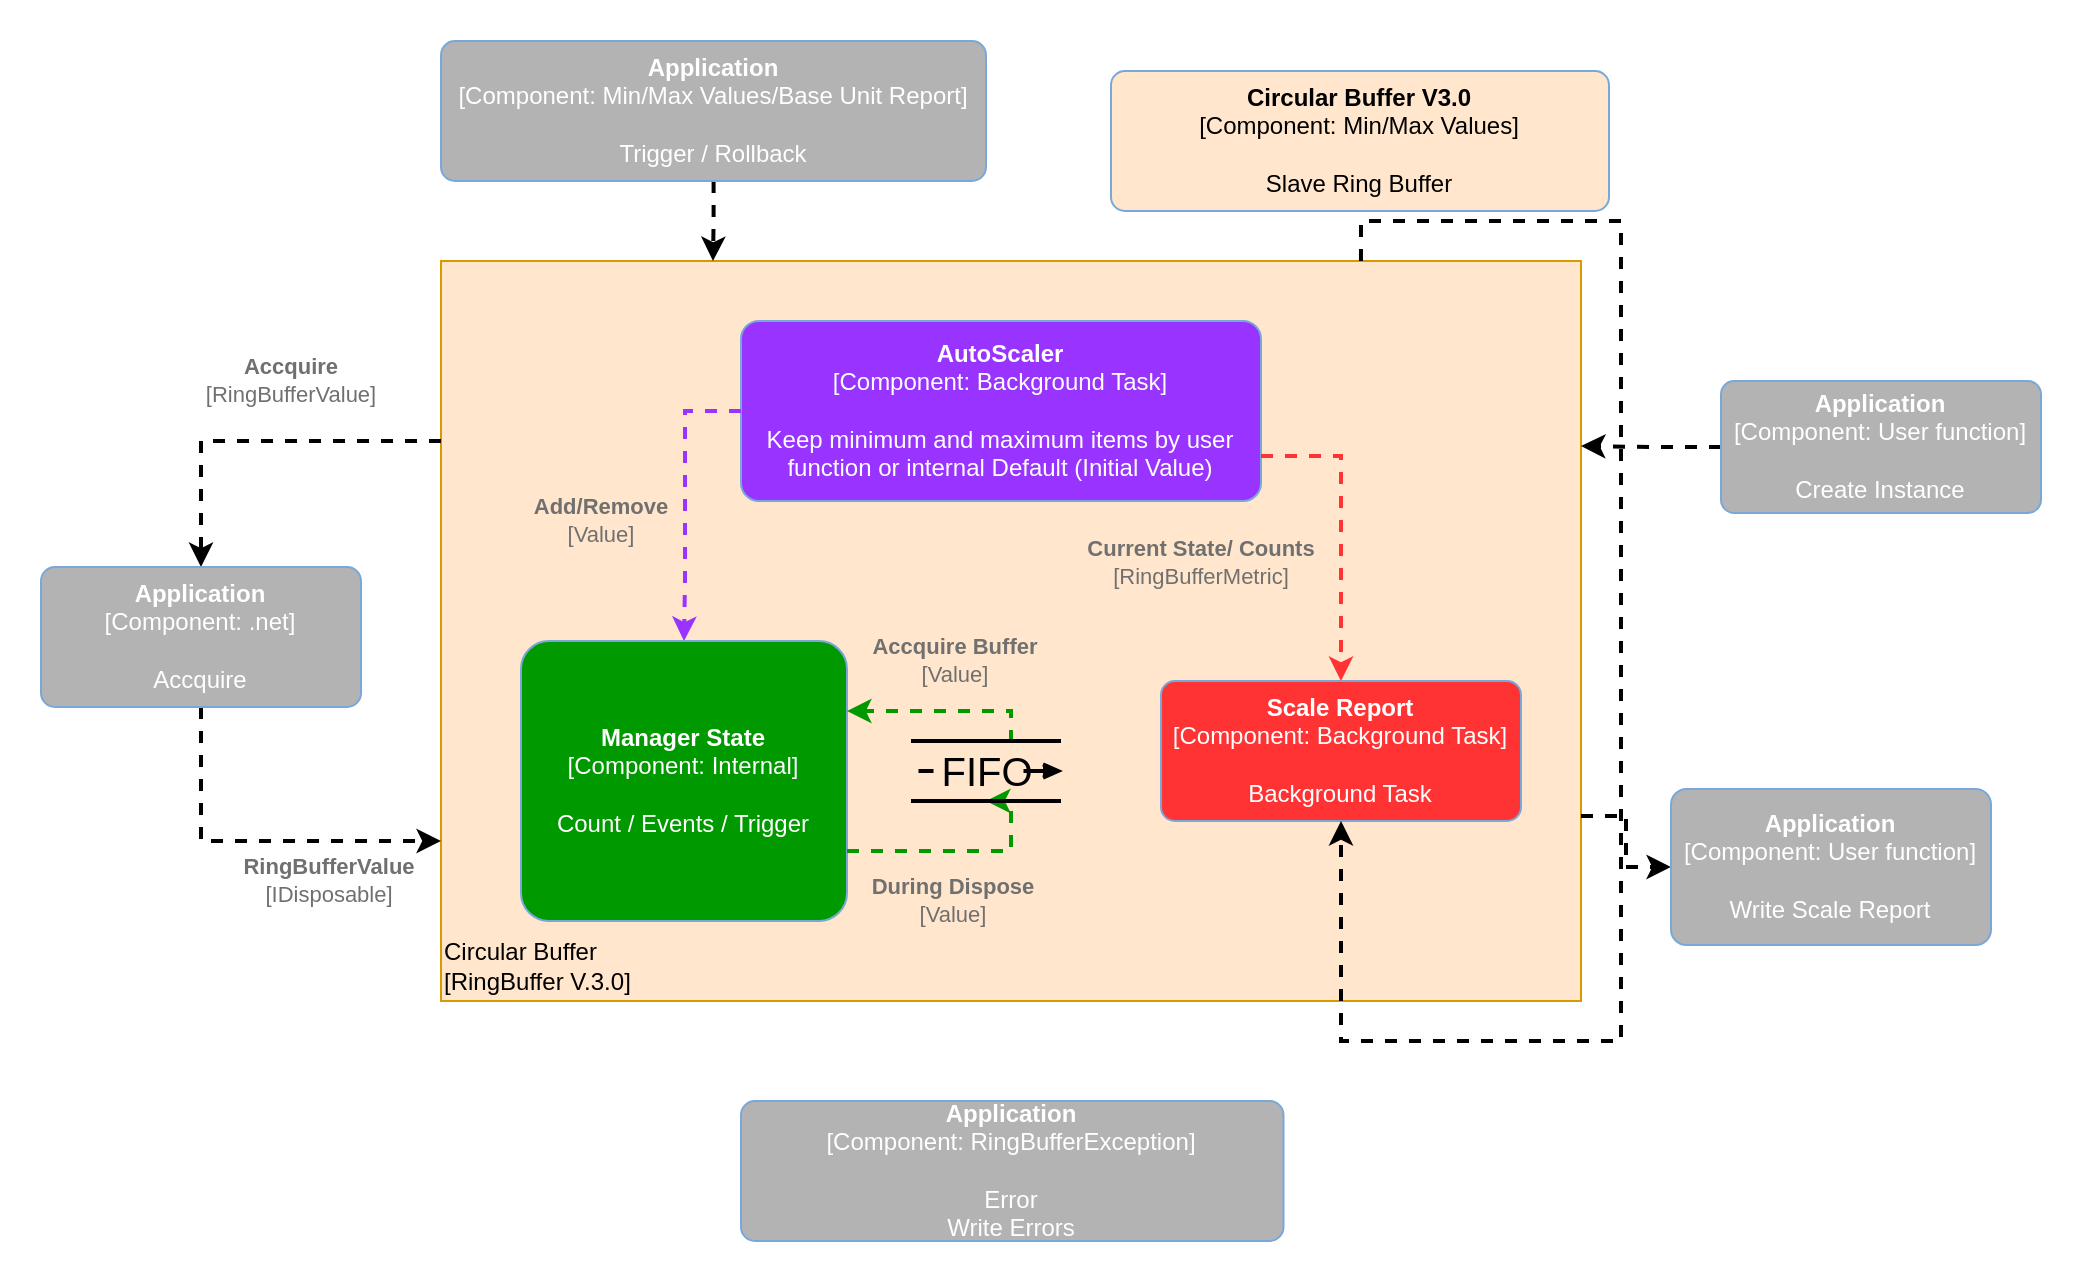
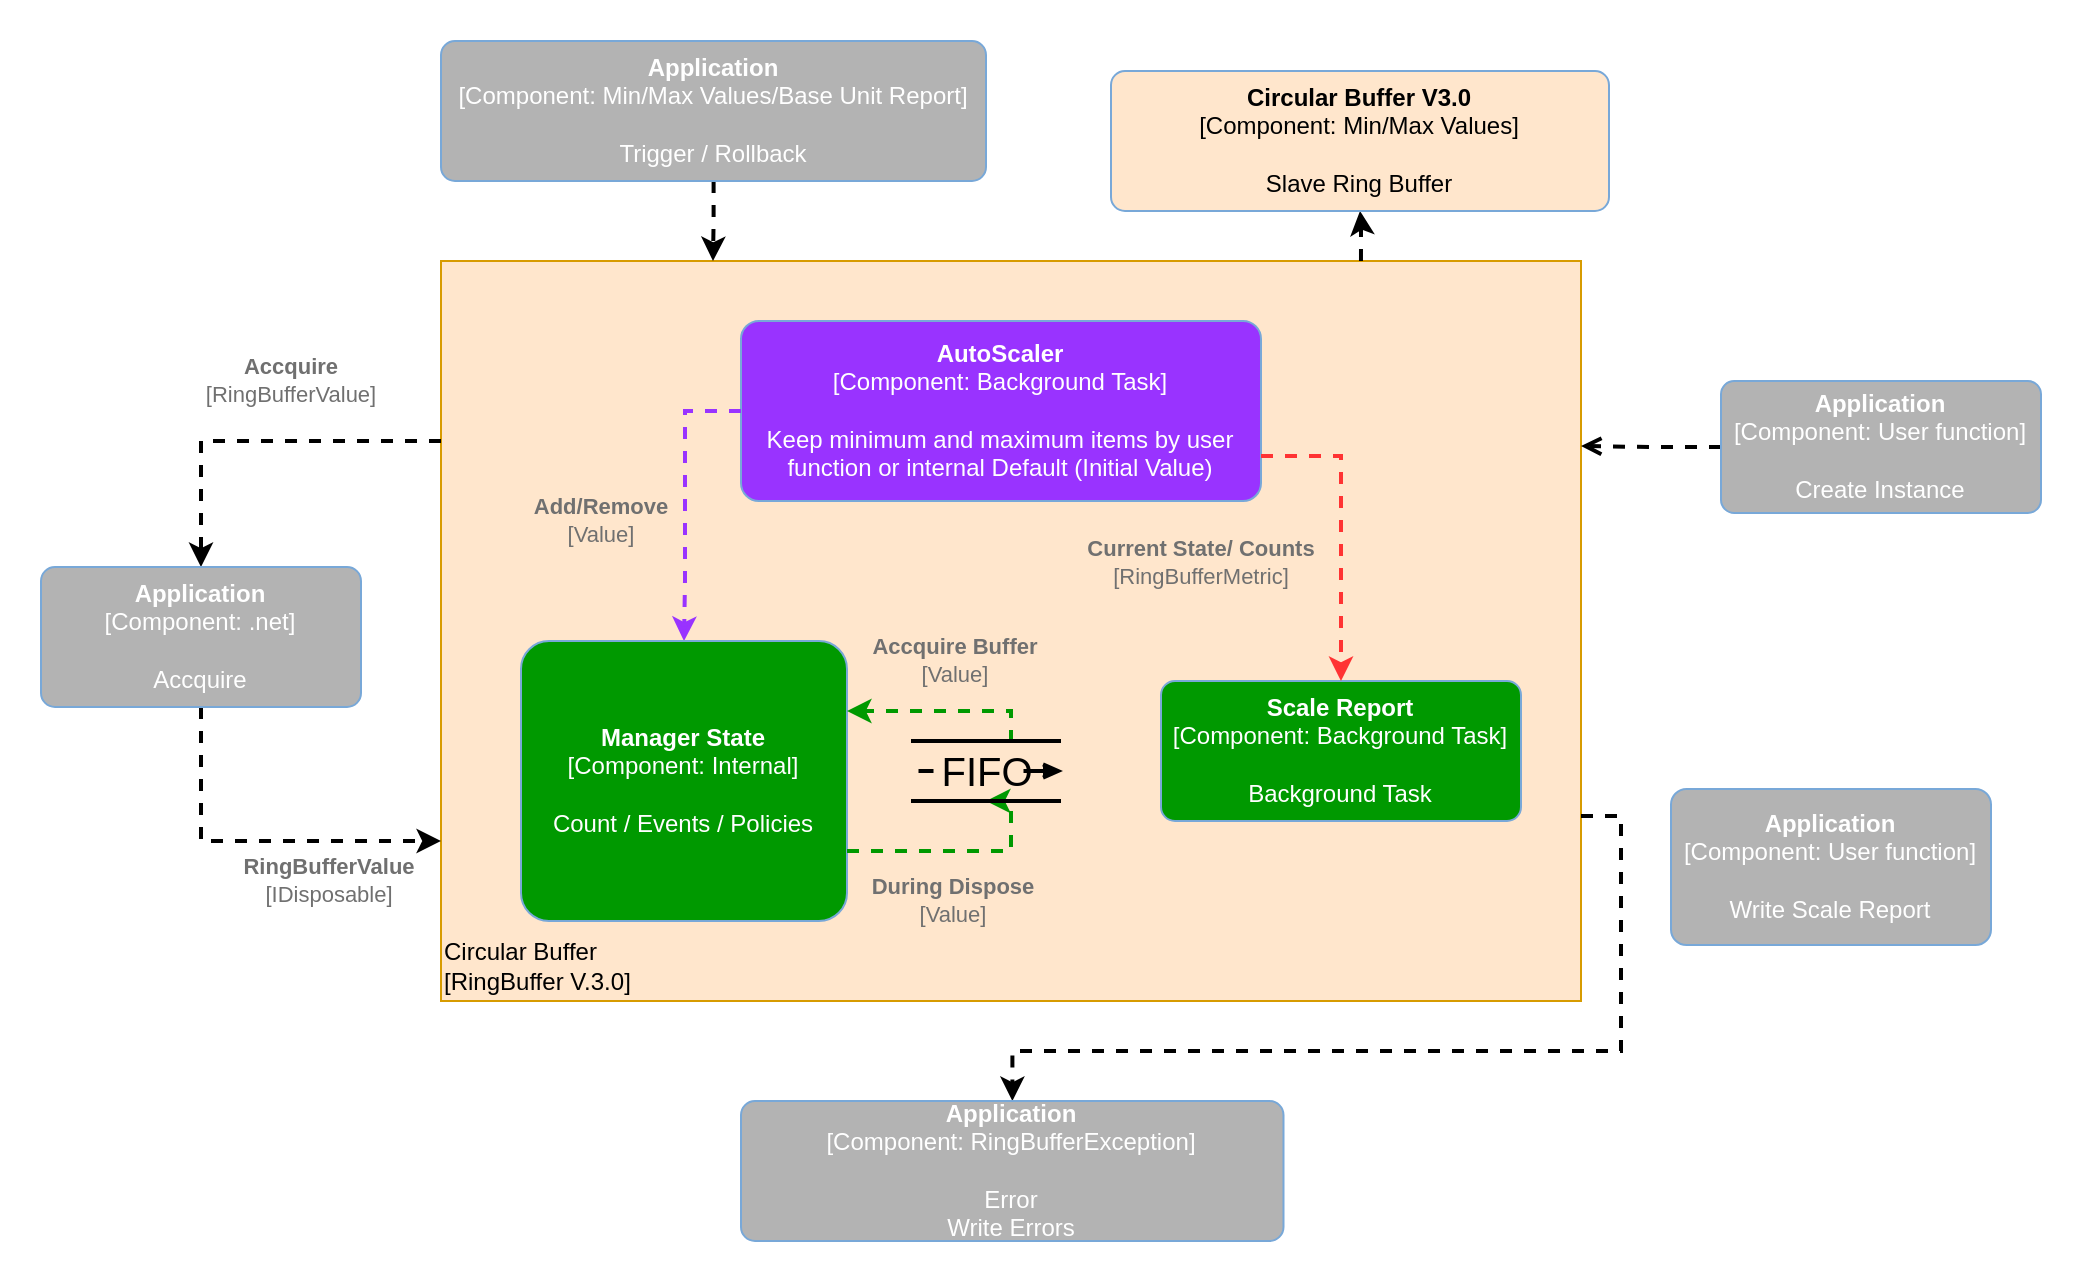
(1621, 224) -> (1361, 223)
(1599, 446) -> (1598, 446)
(1341, 751) -> (1341, 751)
(684, 781) -> (684, 781)
(1626, 863) -> (1012, 1061)
